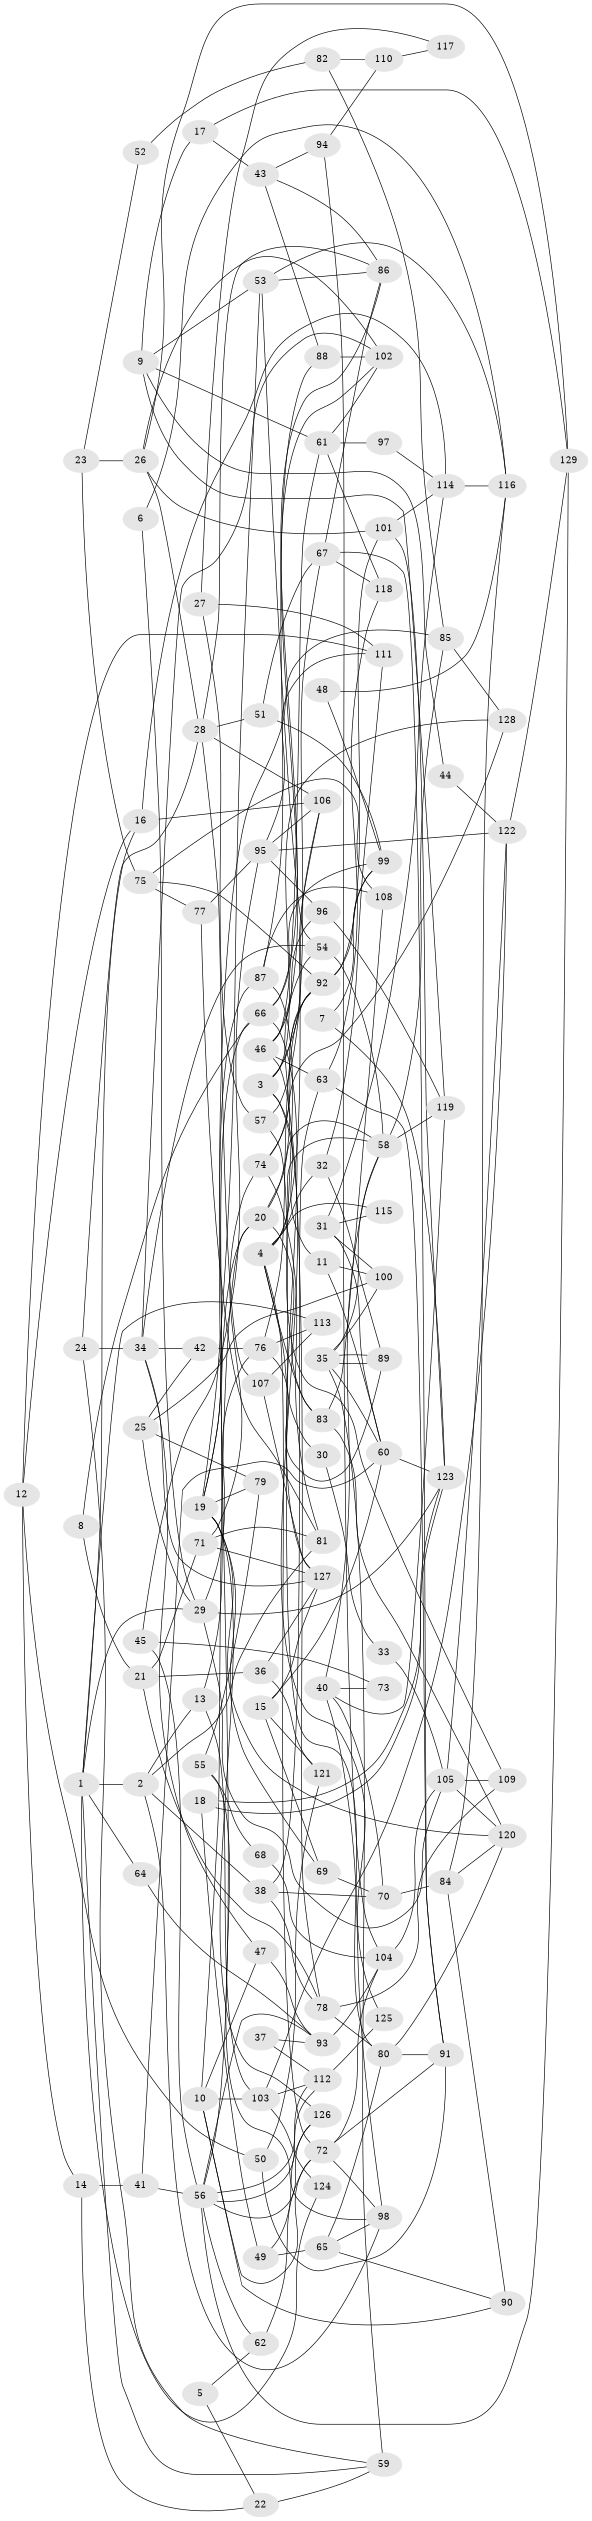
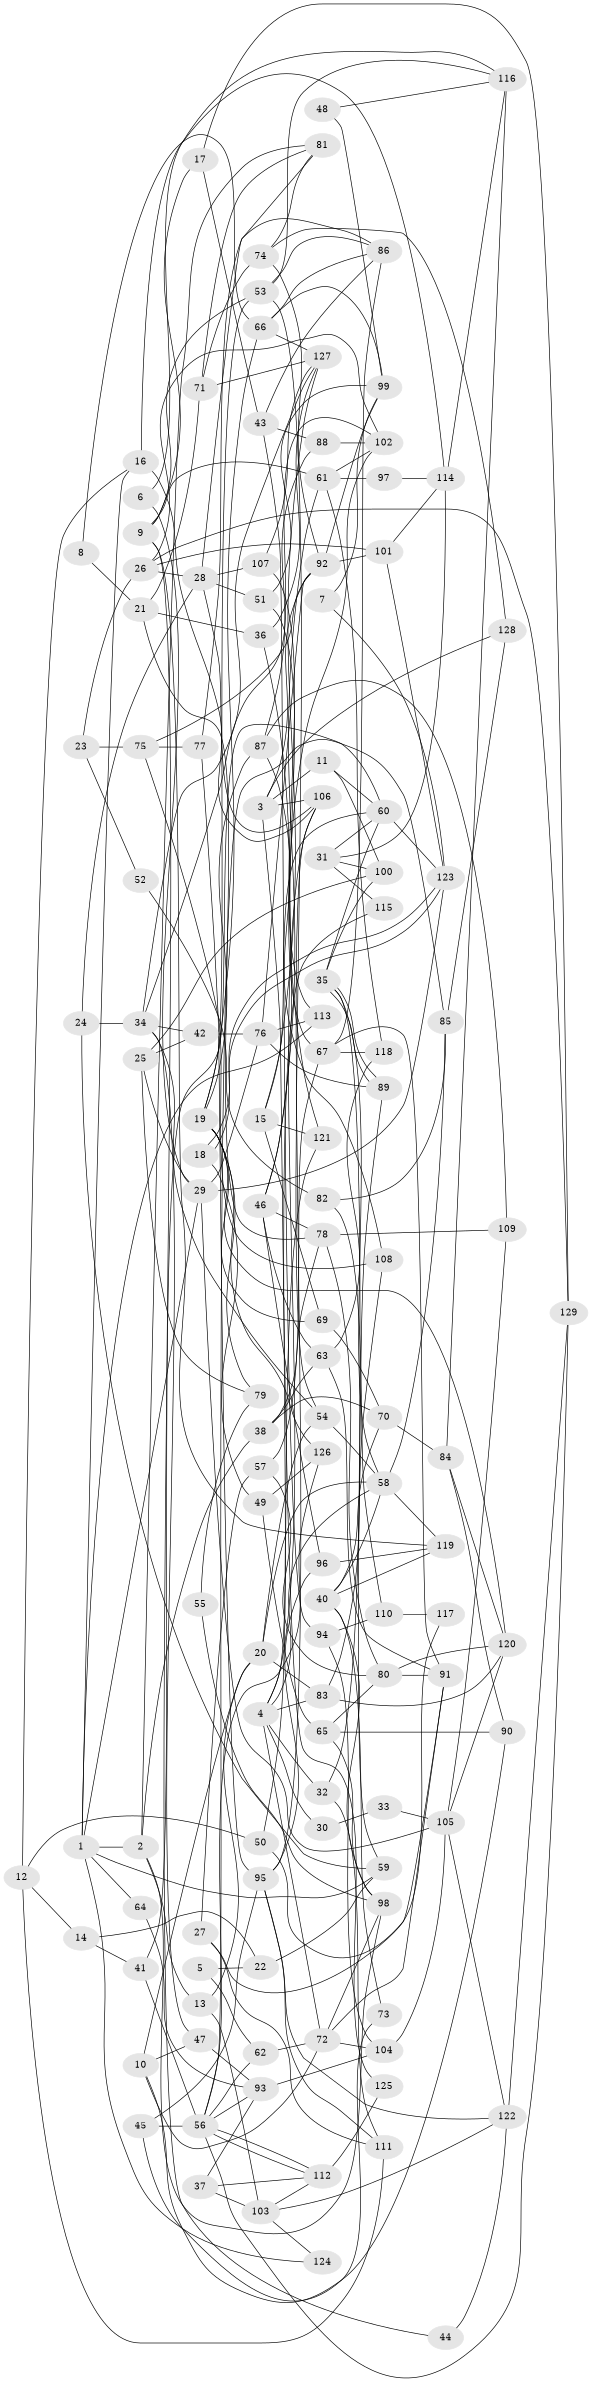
(261, 1856) -> none
(230, 2099) -> (232, 2200)
